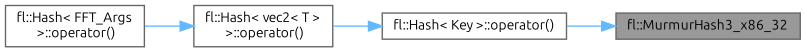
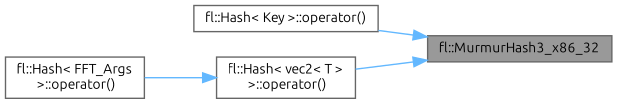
(351, 26) -> (384, 66)
